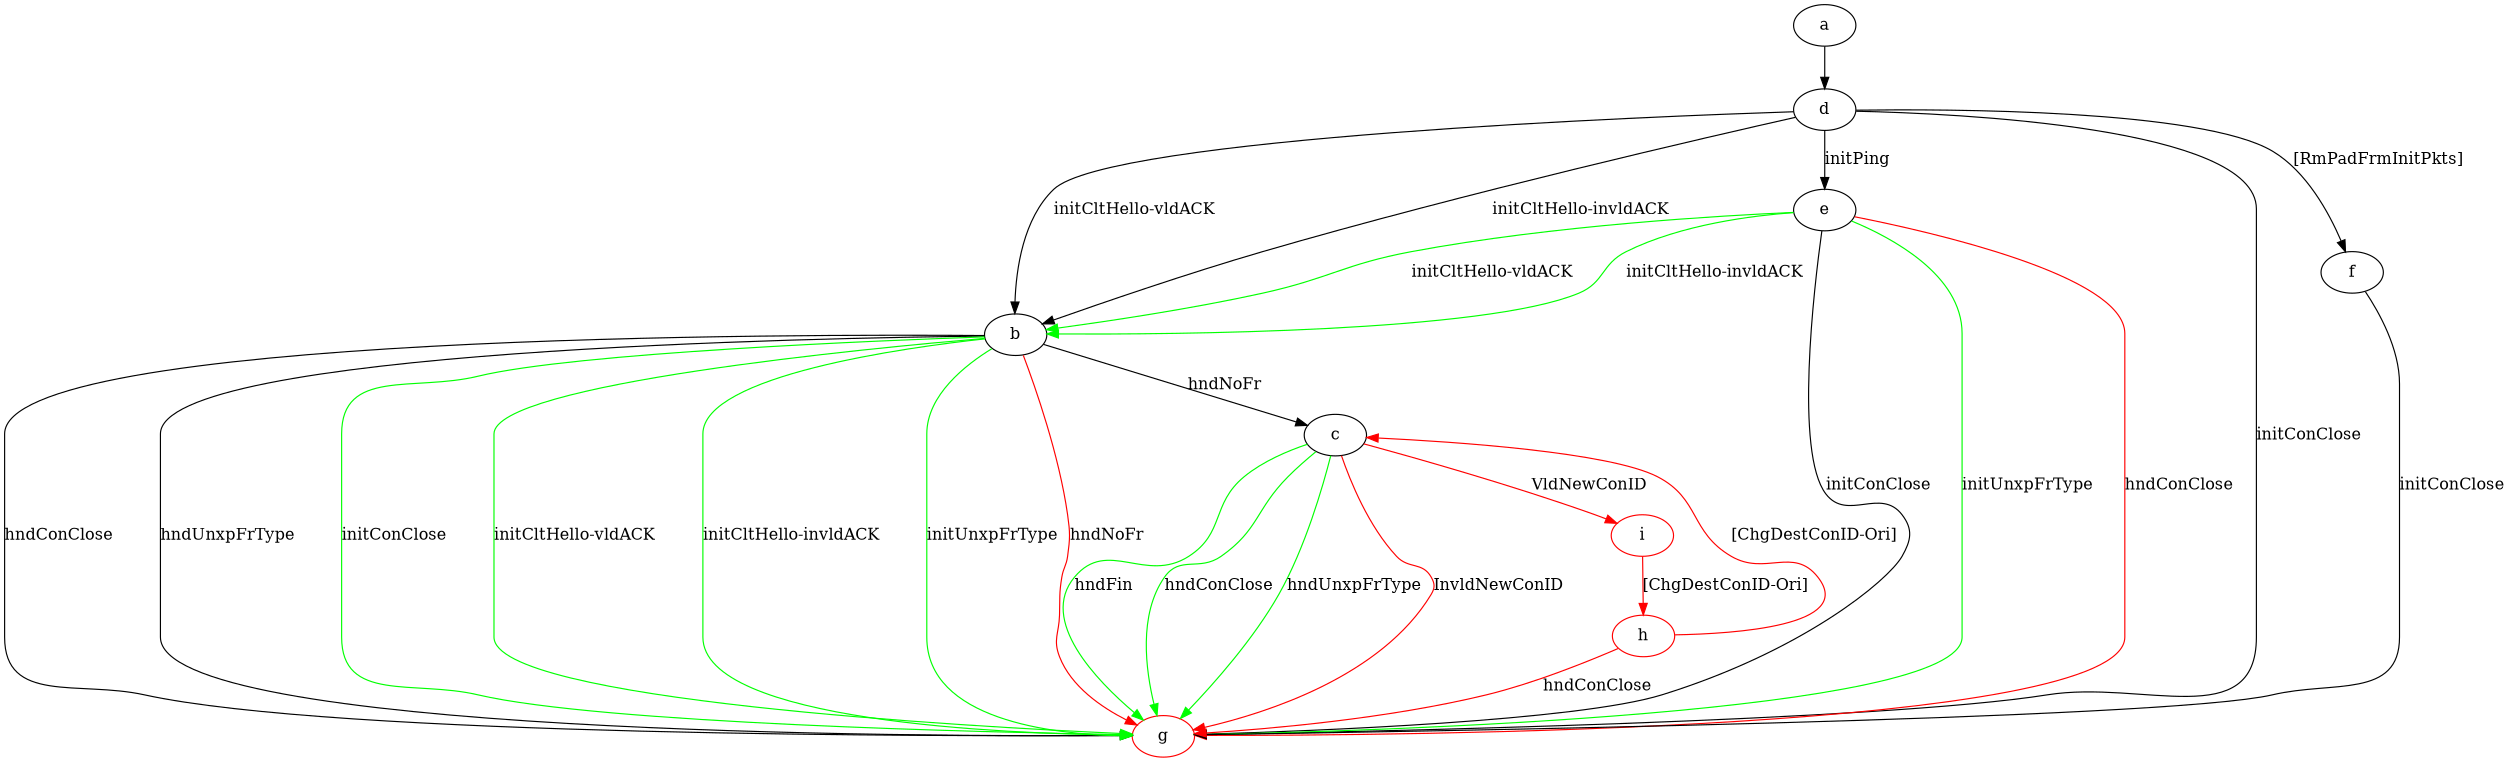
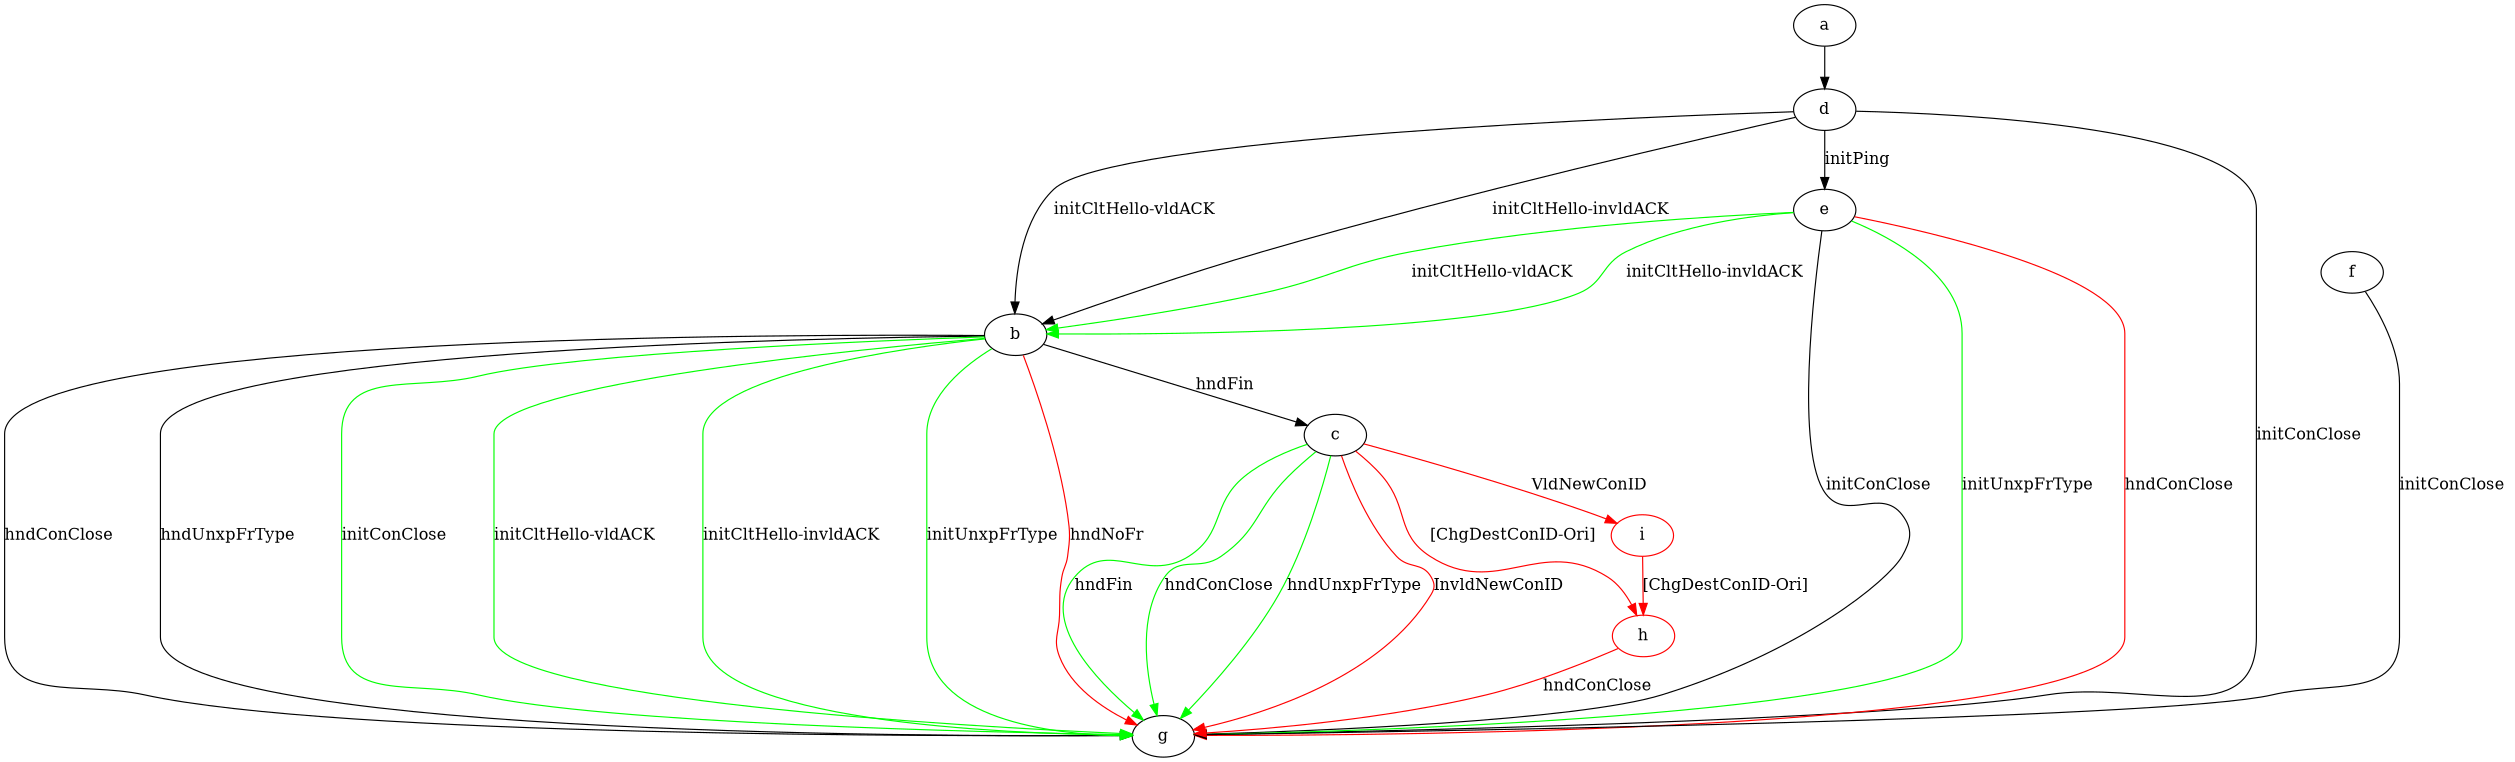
(2124, 119) -> none
(1227, 385) -> (1227, 385)
(1693, 512) -> (1472, 571)
(1163, 736) -> (1163, 736)
